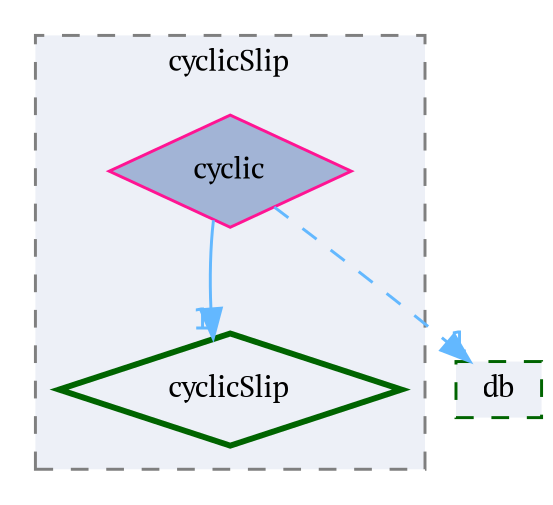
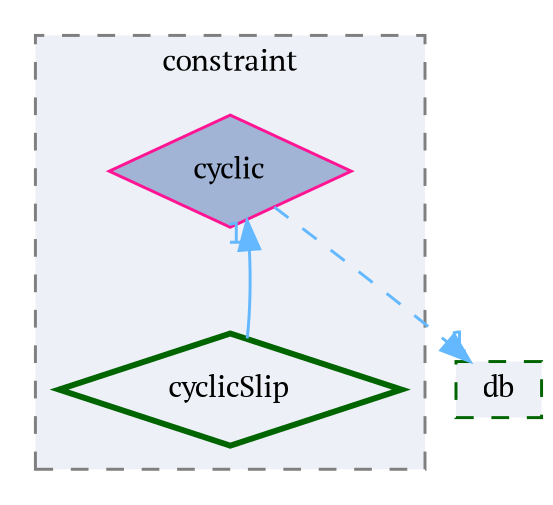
(230, 63) -> (230, 63)
(210, 265) -> (250, 294)
